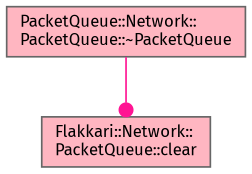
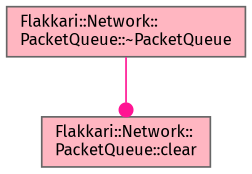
(126, 32) -> (126, 32)
